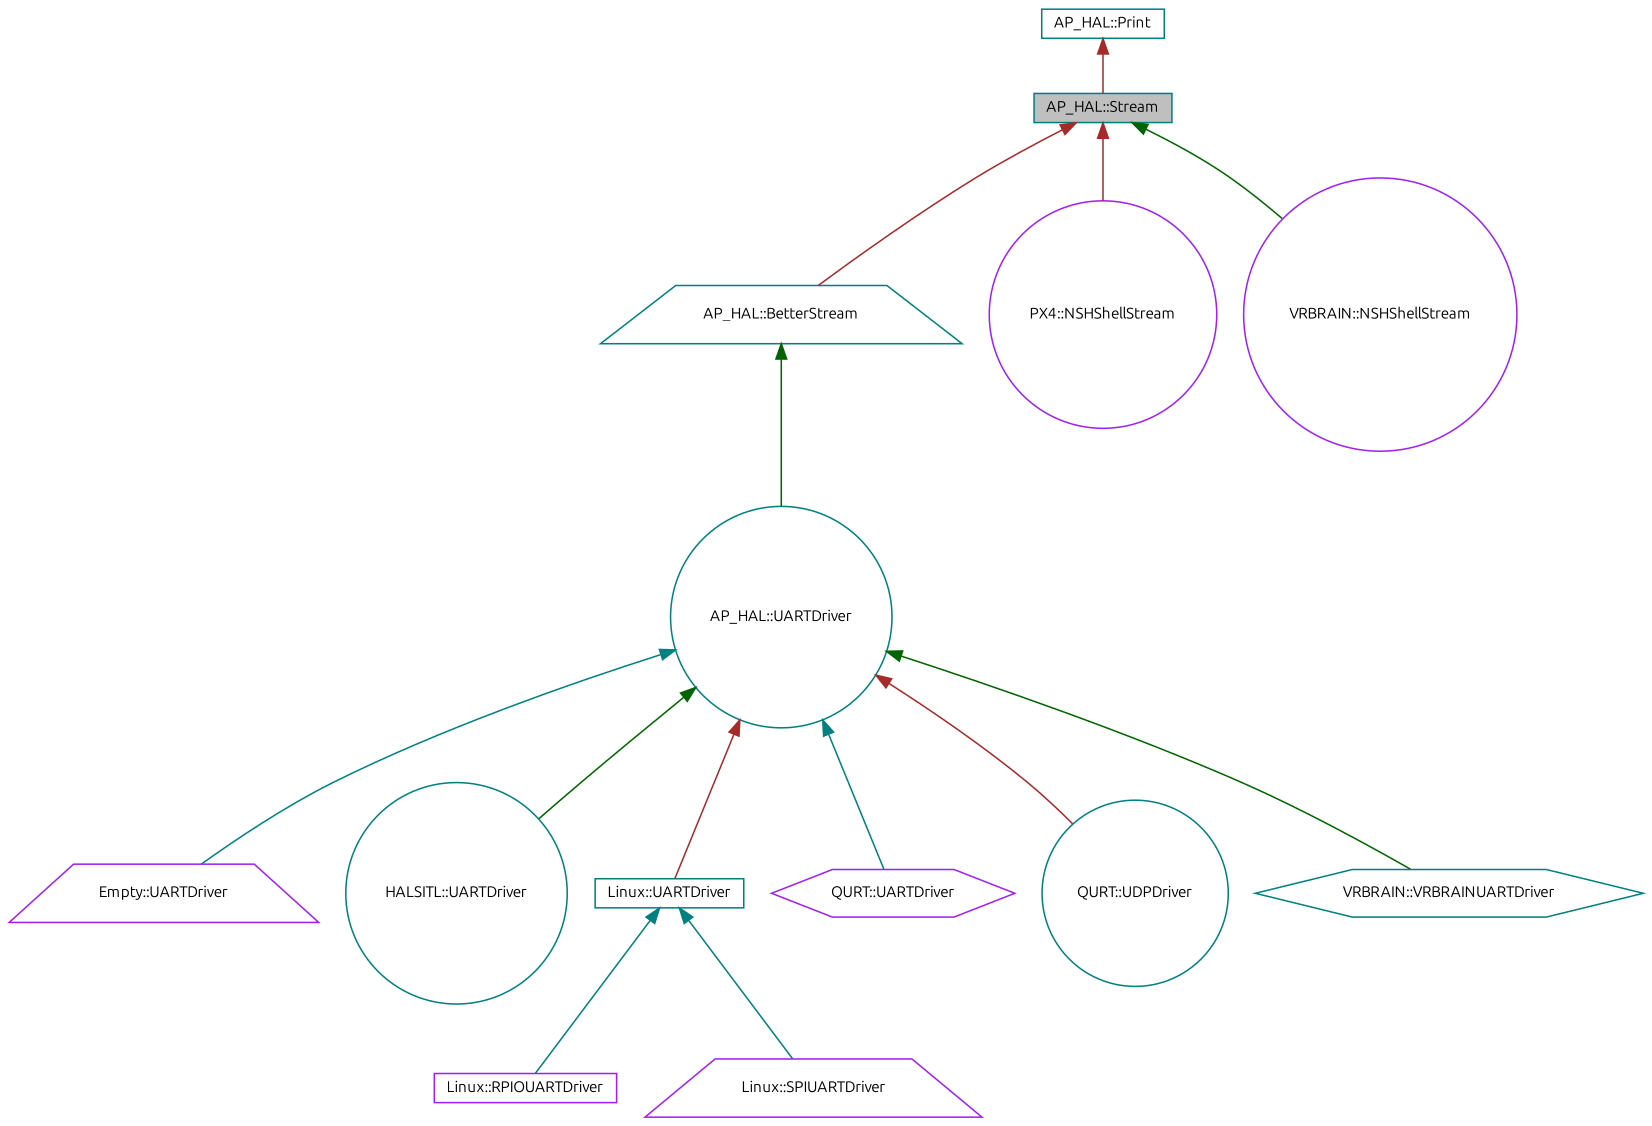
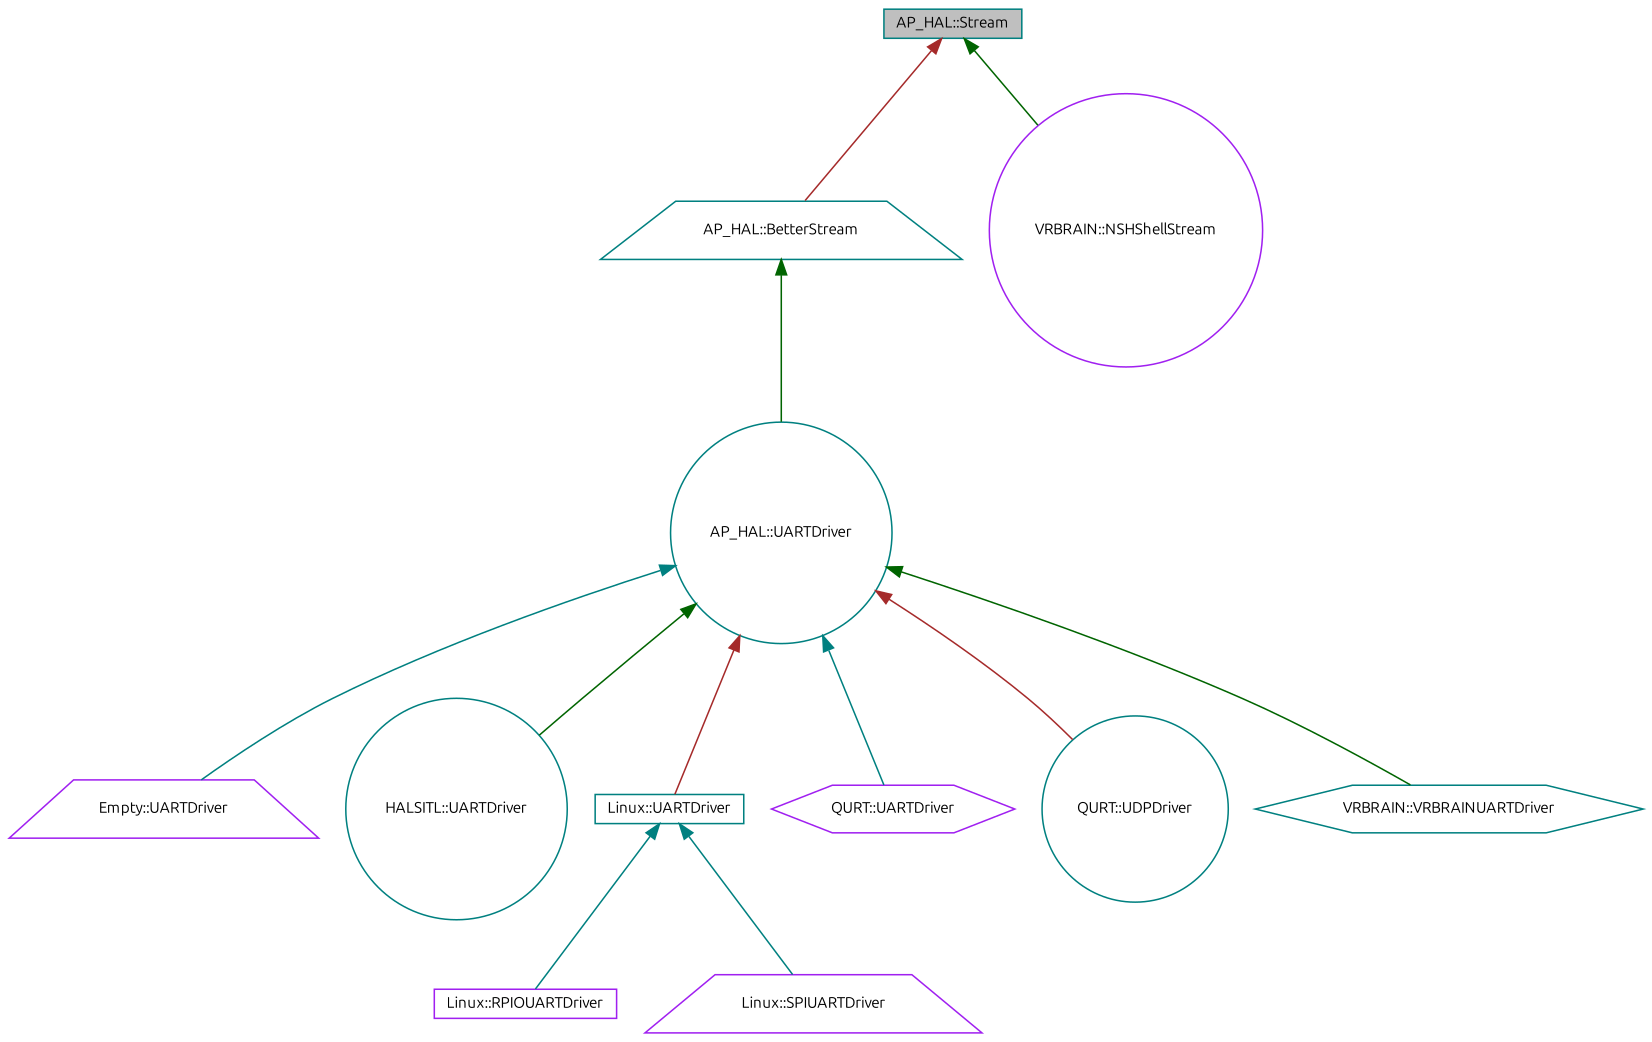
(1103, 24) -> none
(1103, 315) -> none
